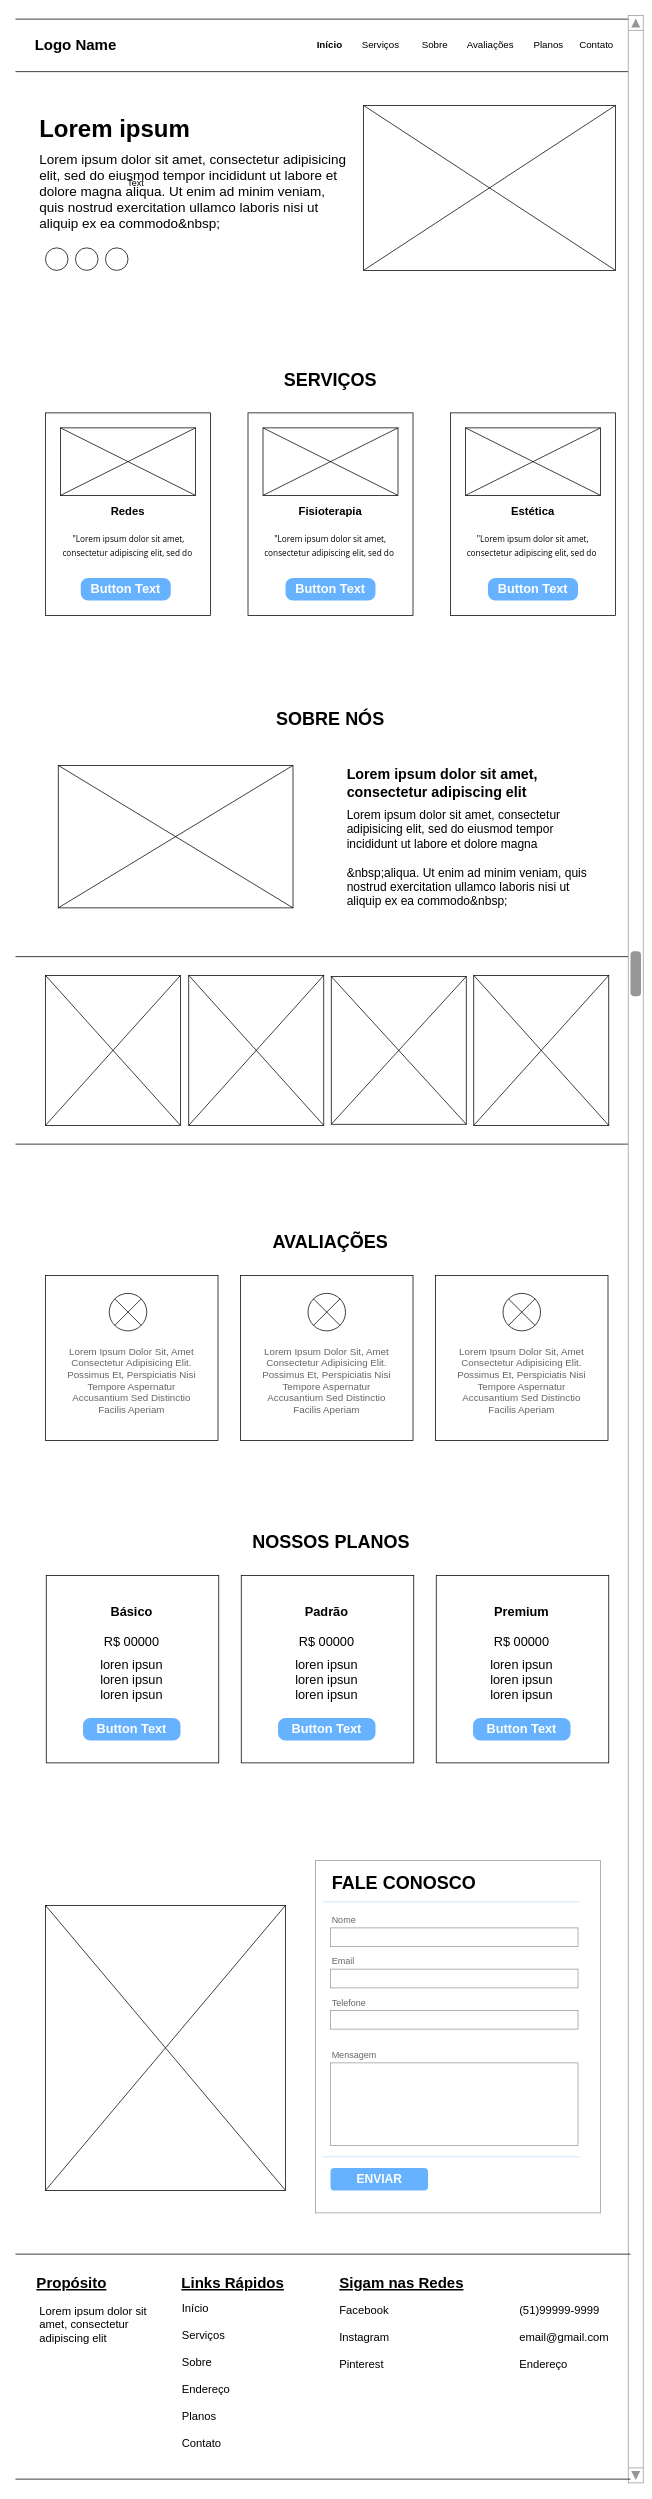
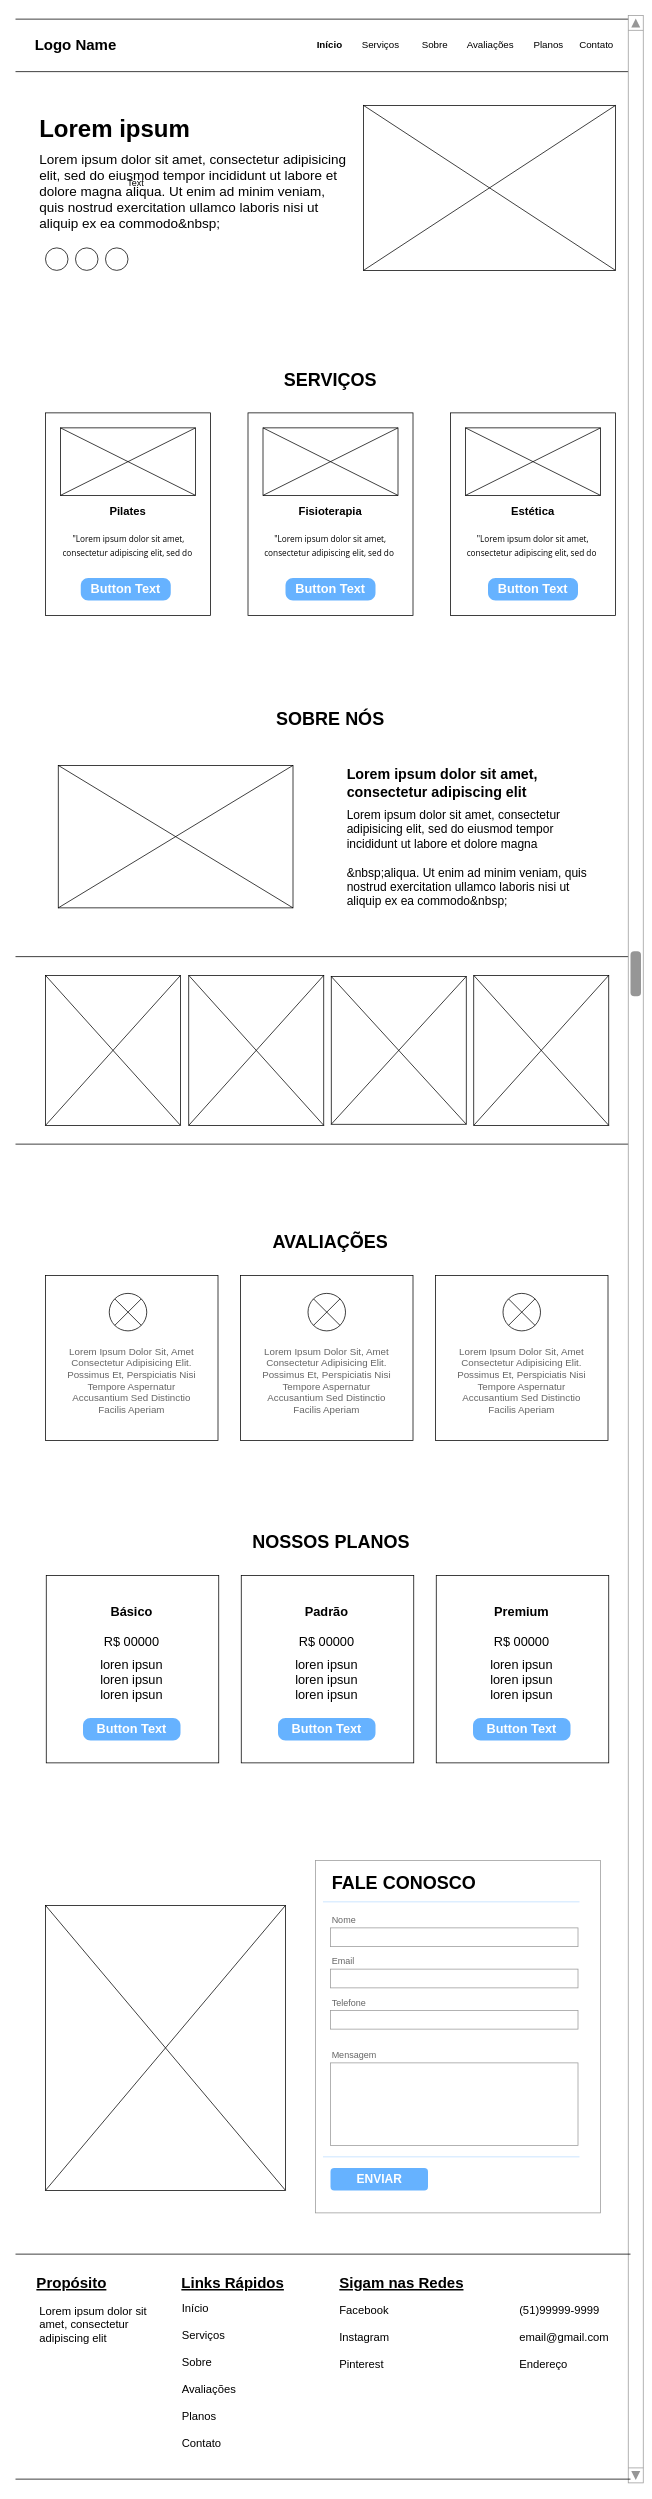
(128, 510) -> (128, 510)
(207, 2376) -> (210, 2376)
